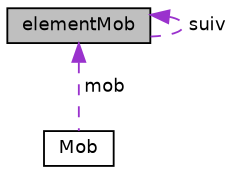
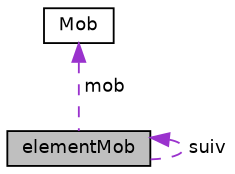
(79, 97) -> (79, 97)
